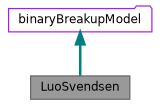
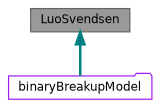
(80, 60) -> (80, 60)
